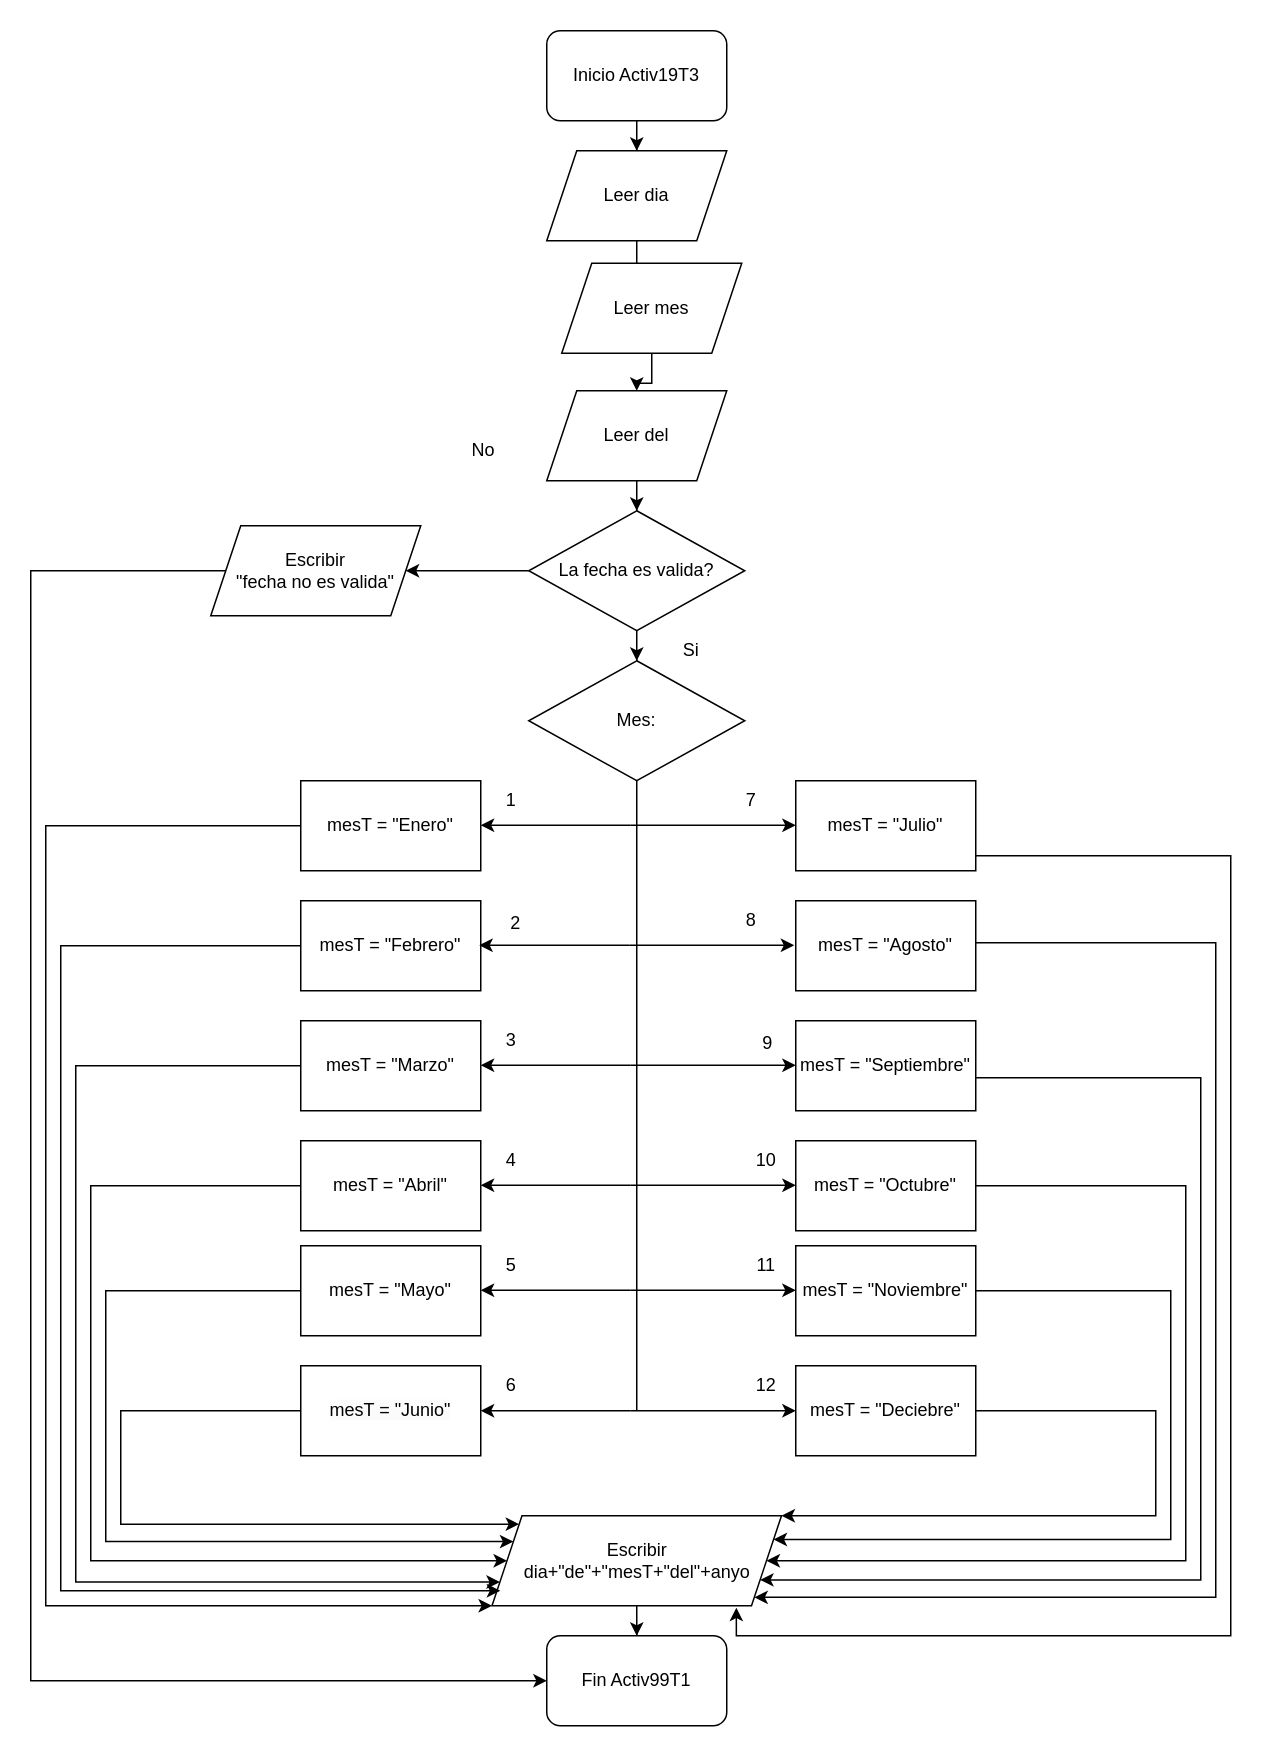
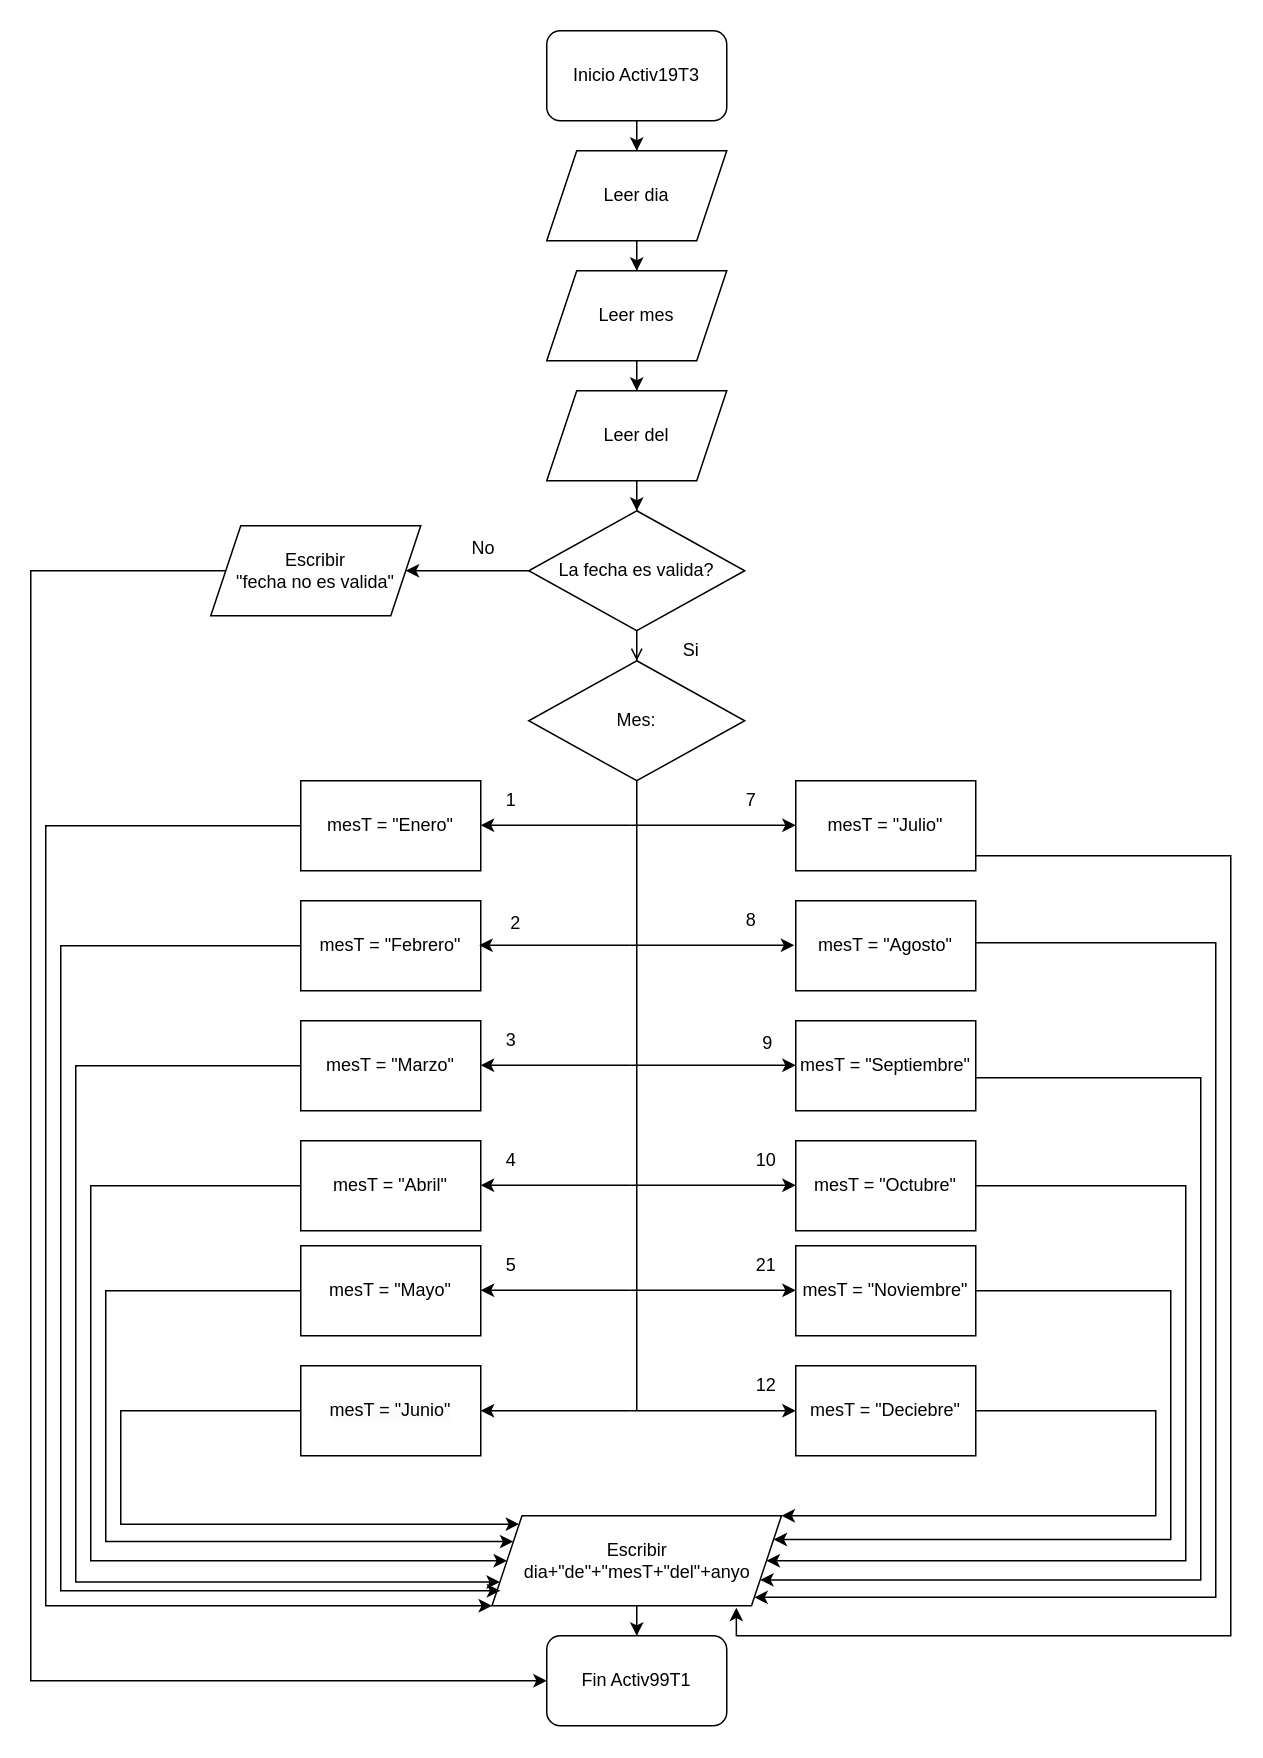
(652, 308) -> (637, 316)
(484, 451) -> (484, 548)
(637, 649) -> (637, 651)
(767, 1265) -> (767, 1265)
(511, 1385) -> none
